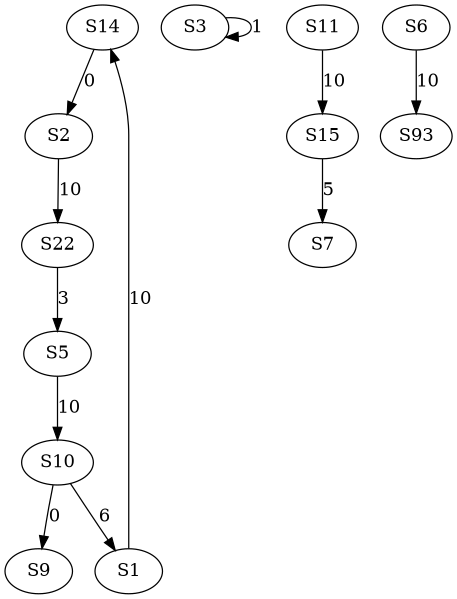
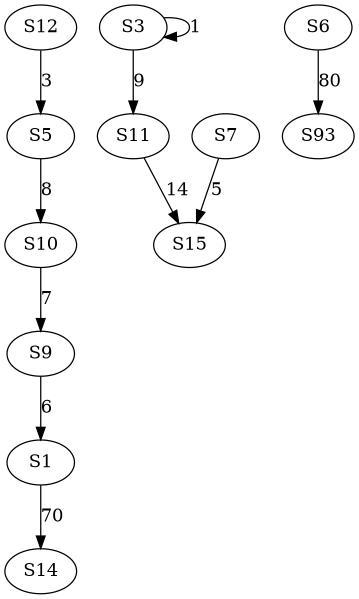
none -> (133, 76)
(334, 82) -> (178, 191)
(428, 82) -> (330, 82)
(59, 136) -> none
(322, 184) -> (210, 185)
(58, 245) -> (41, 28)
(141, 299) -> (53, 517)
(69, 408) -> (47, 191)
(89, 512) -> (41, 402)
(55, 517) -> (47, 299)
